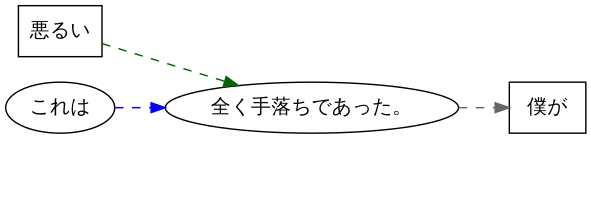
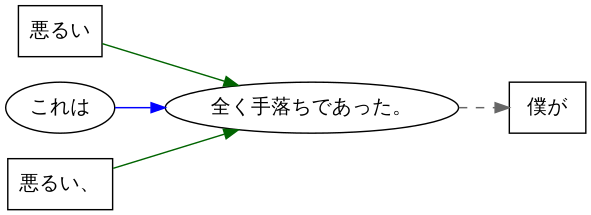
(163, 62) -> (163, 62)
(133, 108) -> (133, 108)
none -> (60, 184)
